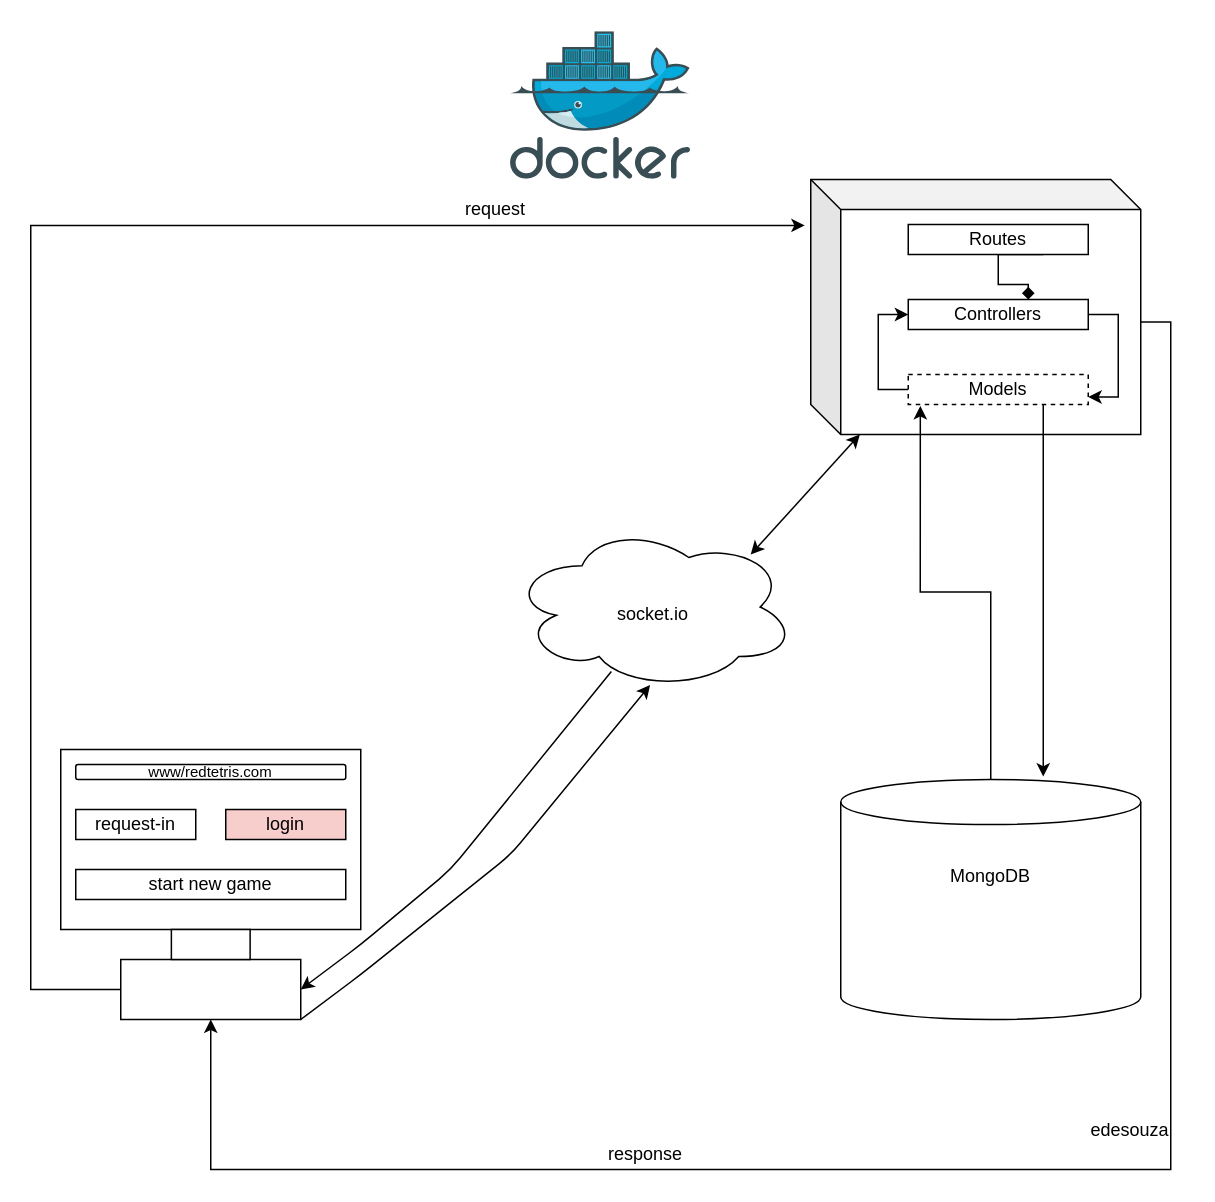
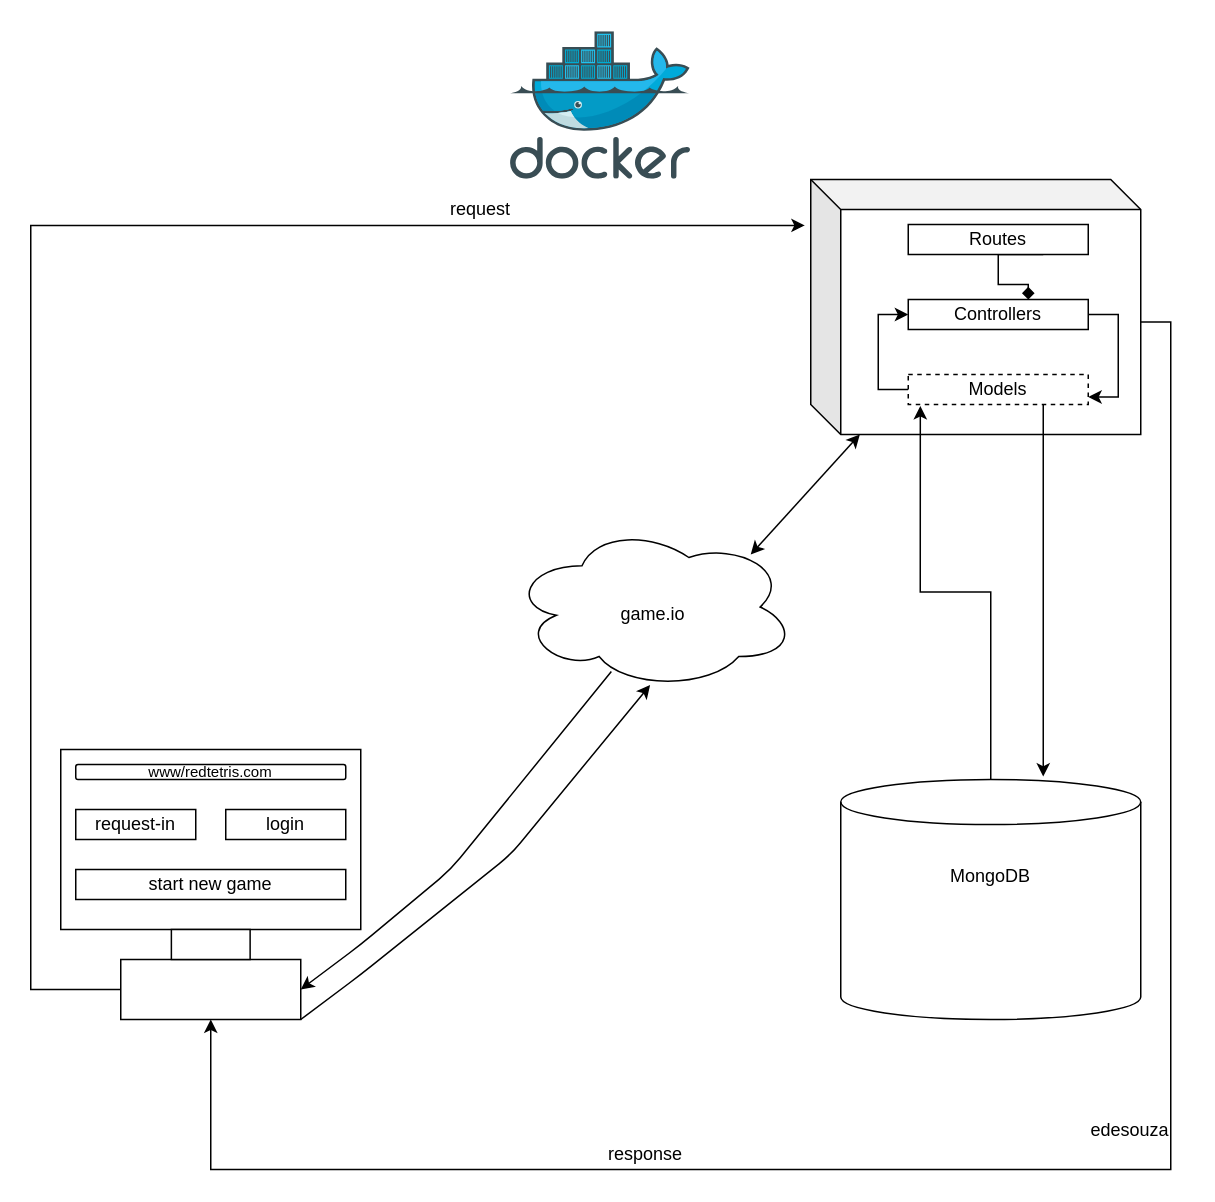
(496, 209) -> (481, 209)
(653, 614) -> (653, 614)
(286, 824) -> (286, 824)
